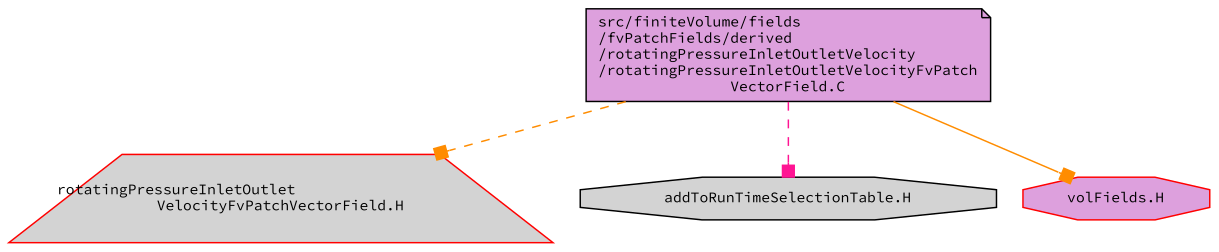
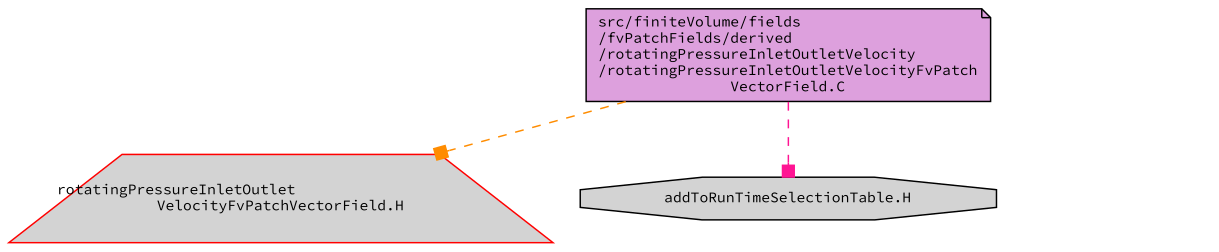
(1116, 199) -> none
